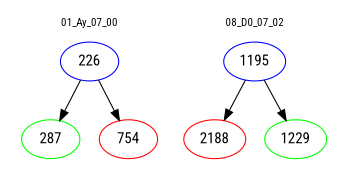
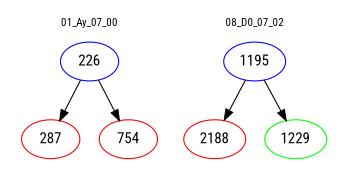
(51, 139) -> (51, 139)
